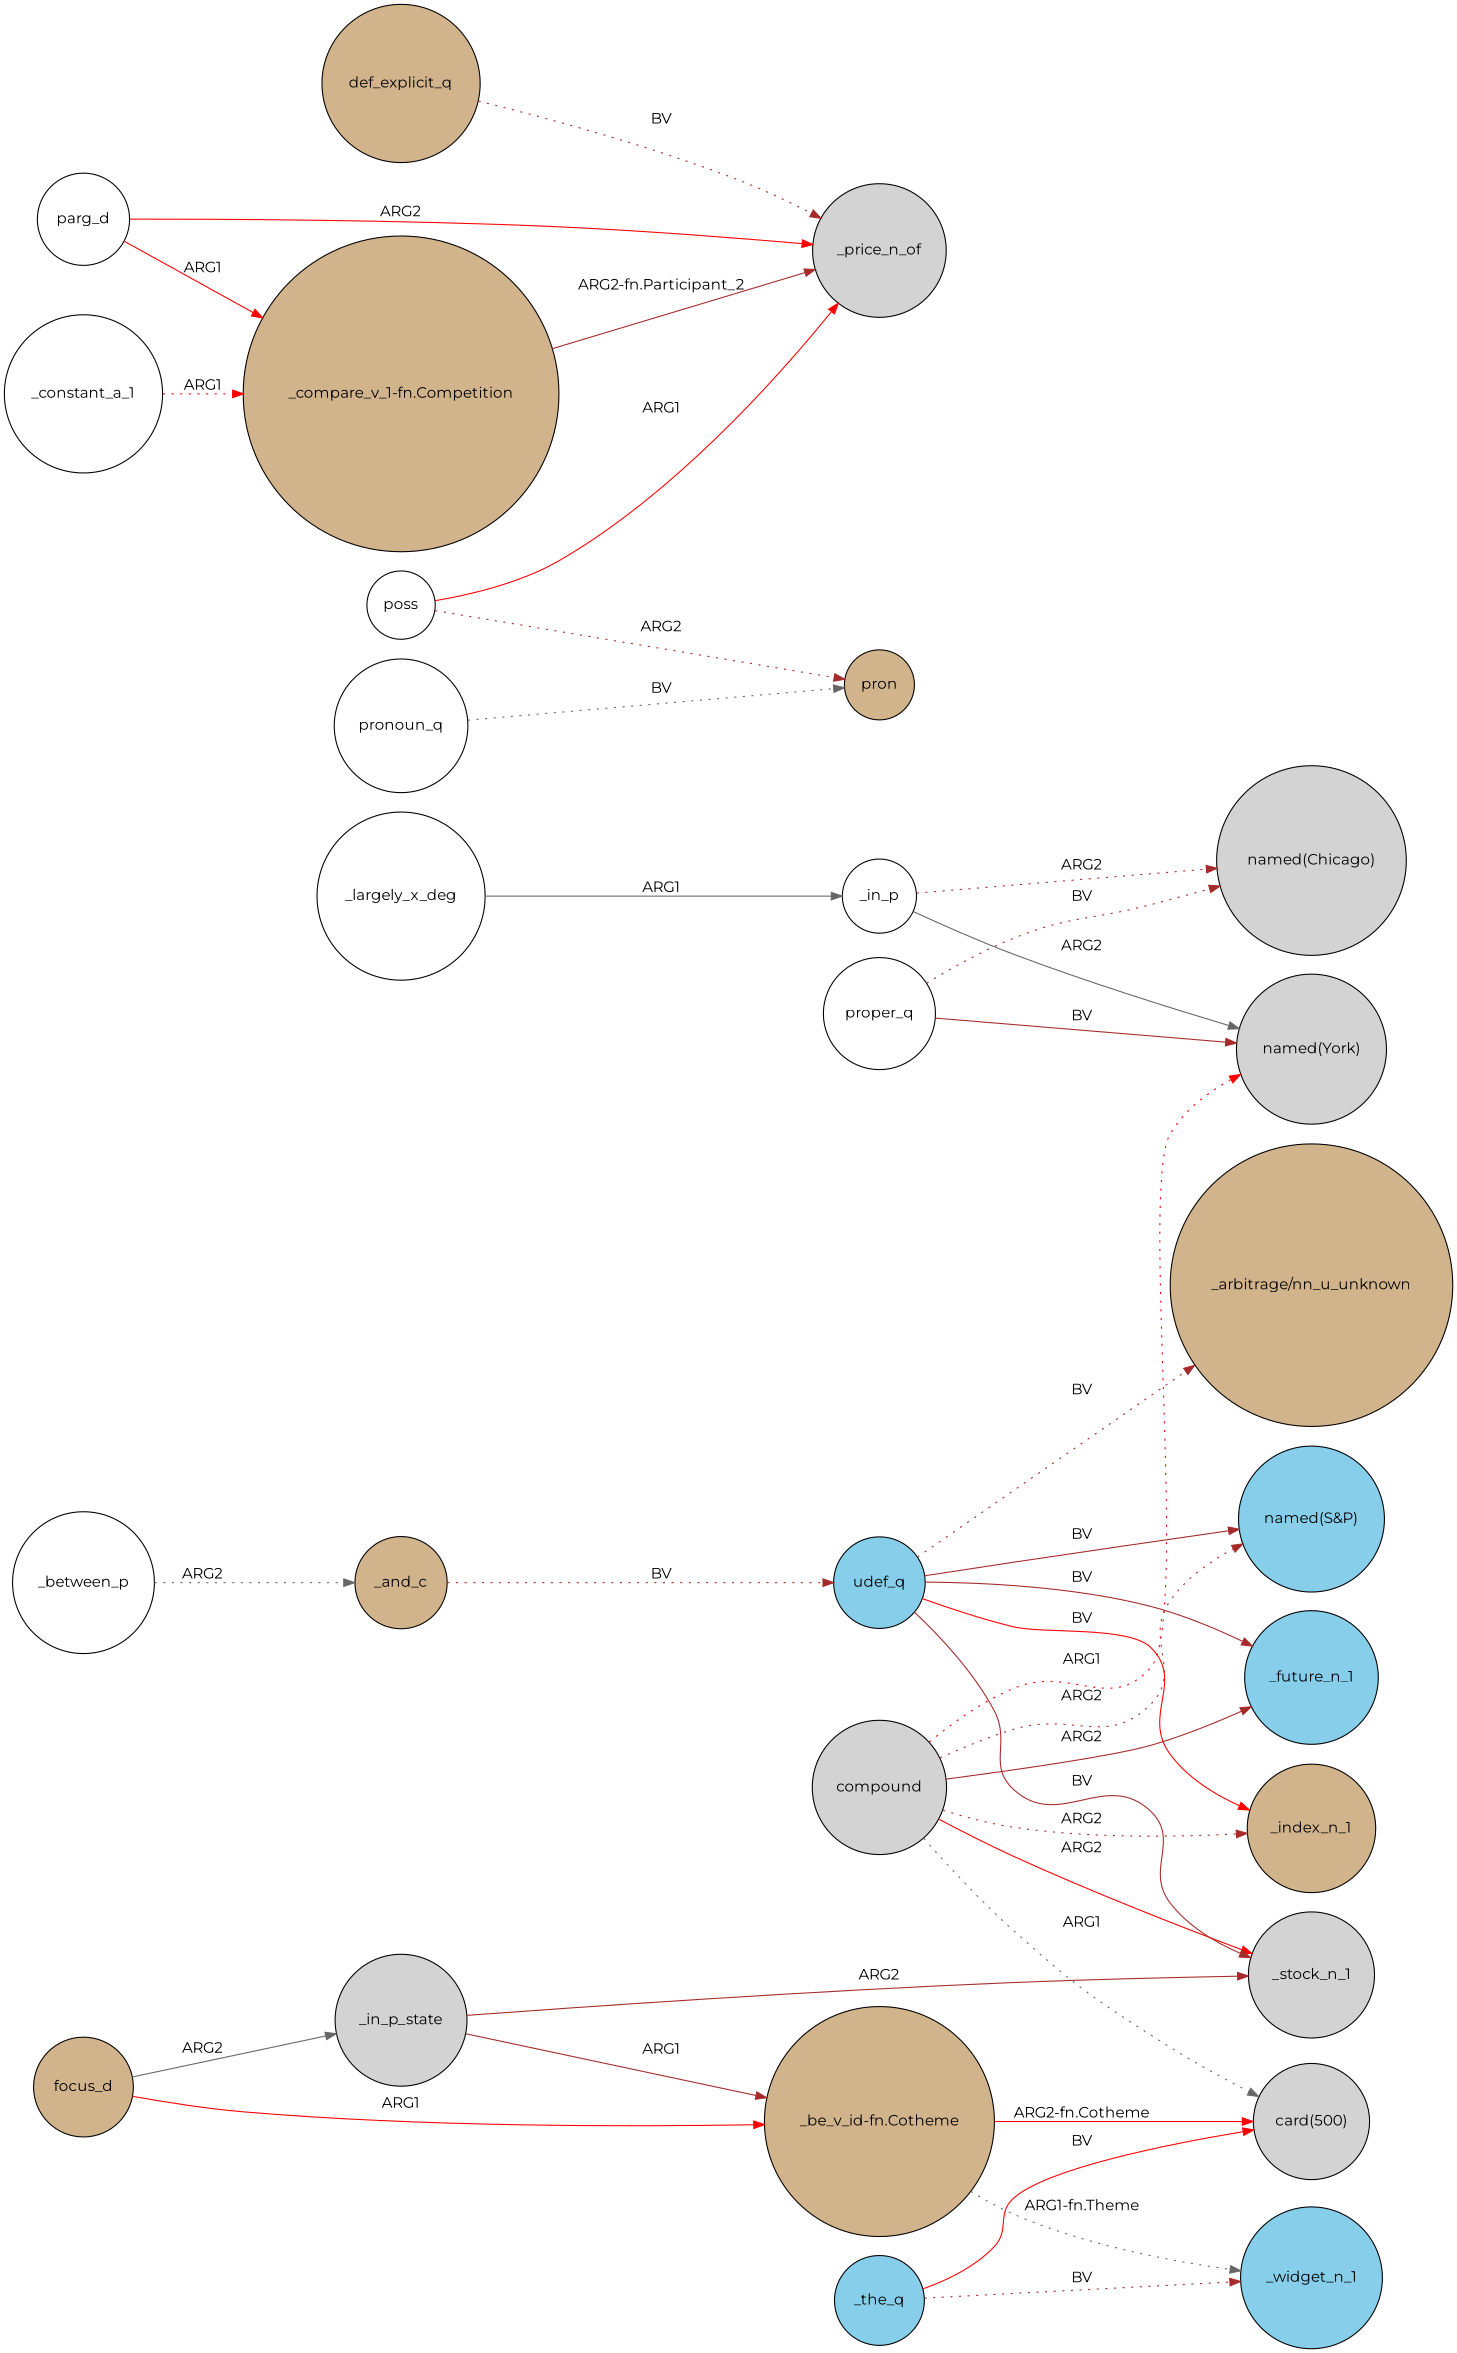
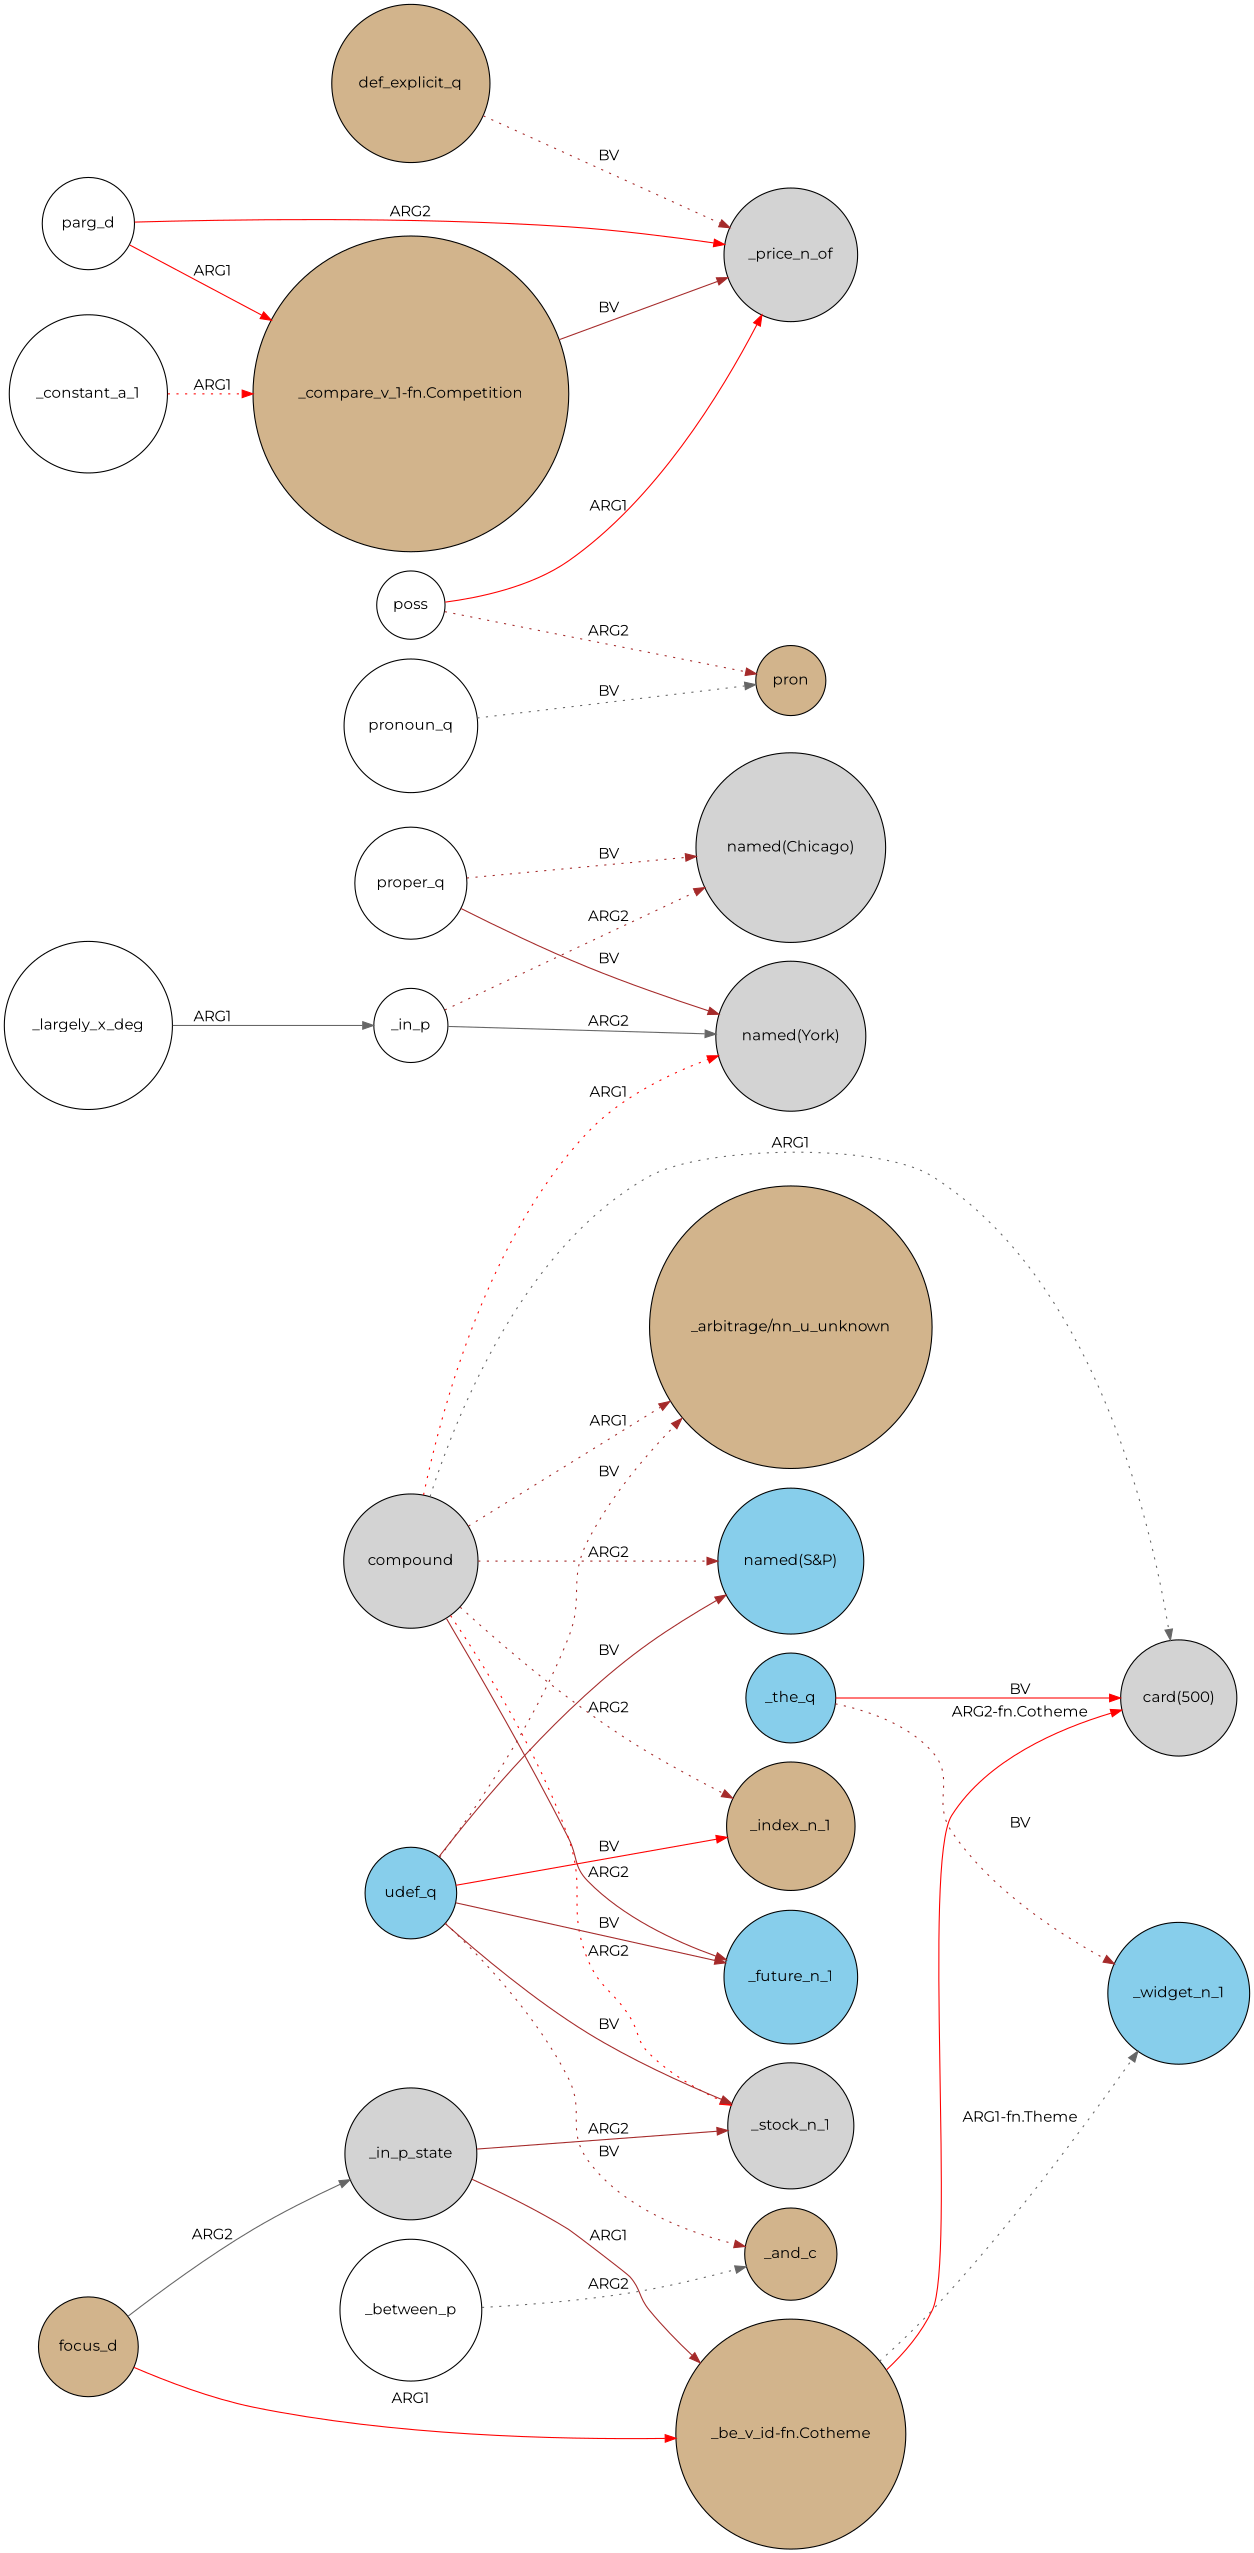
(662, 286) -> (609, 308)
none -> (564, 1467)
(635, 1583) -> (576, 2106)
(1088, 1889) -> (577, 1887)
